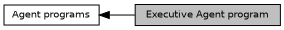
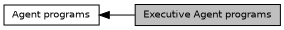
(208, 15) -> (208, 15)
